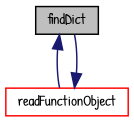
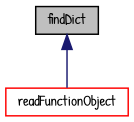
(77, 54) -> none
